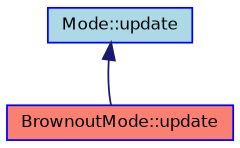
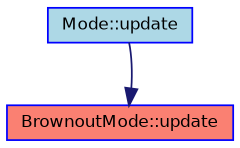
(109, 83) -> (132, 65)
